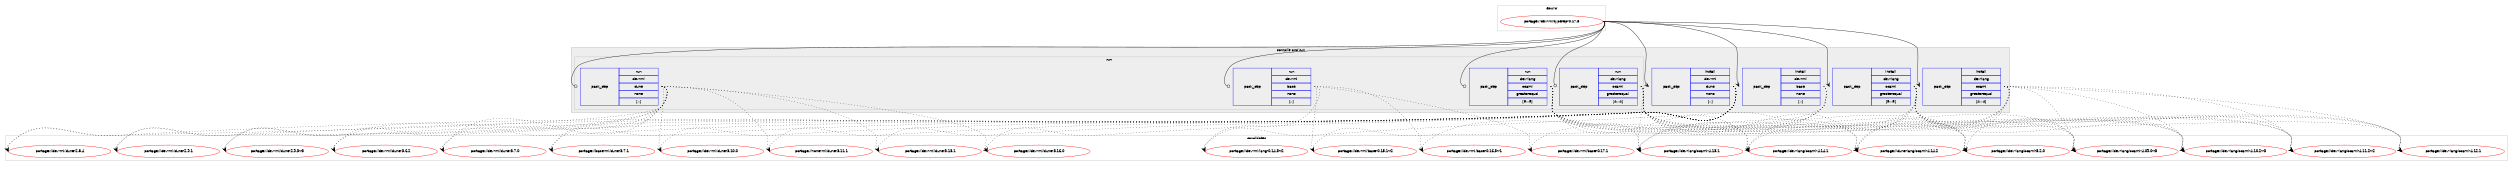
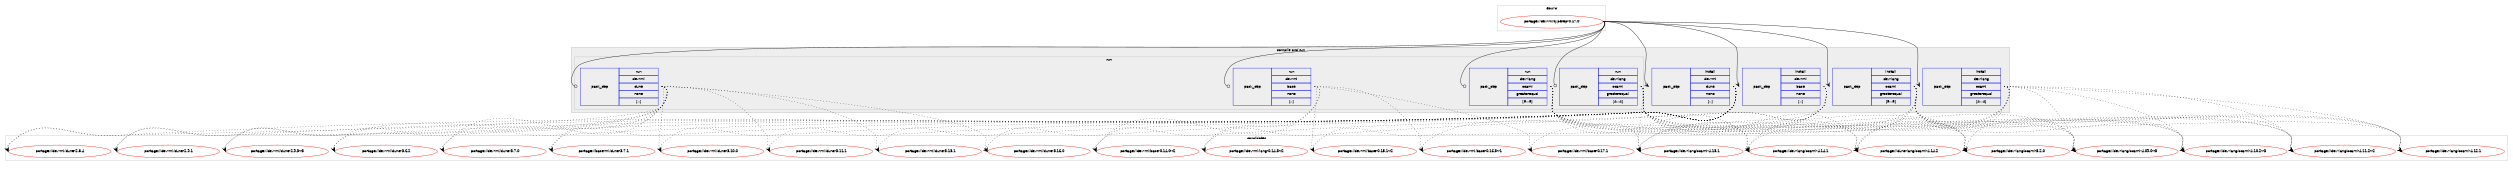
(1552, 22) -> (1552, 22)
(821, 151) -> (821, 151)
none -> (1148, 151)
